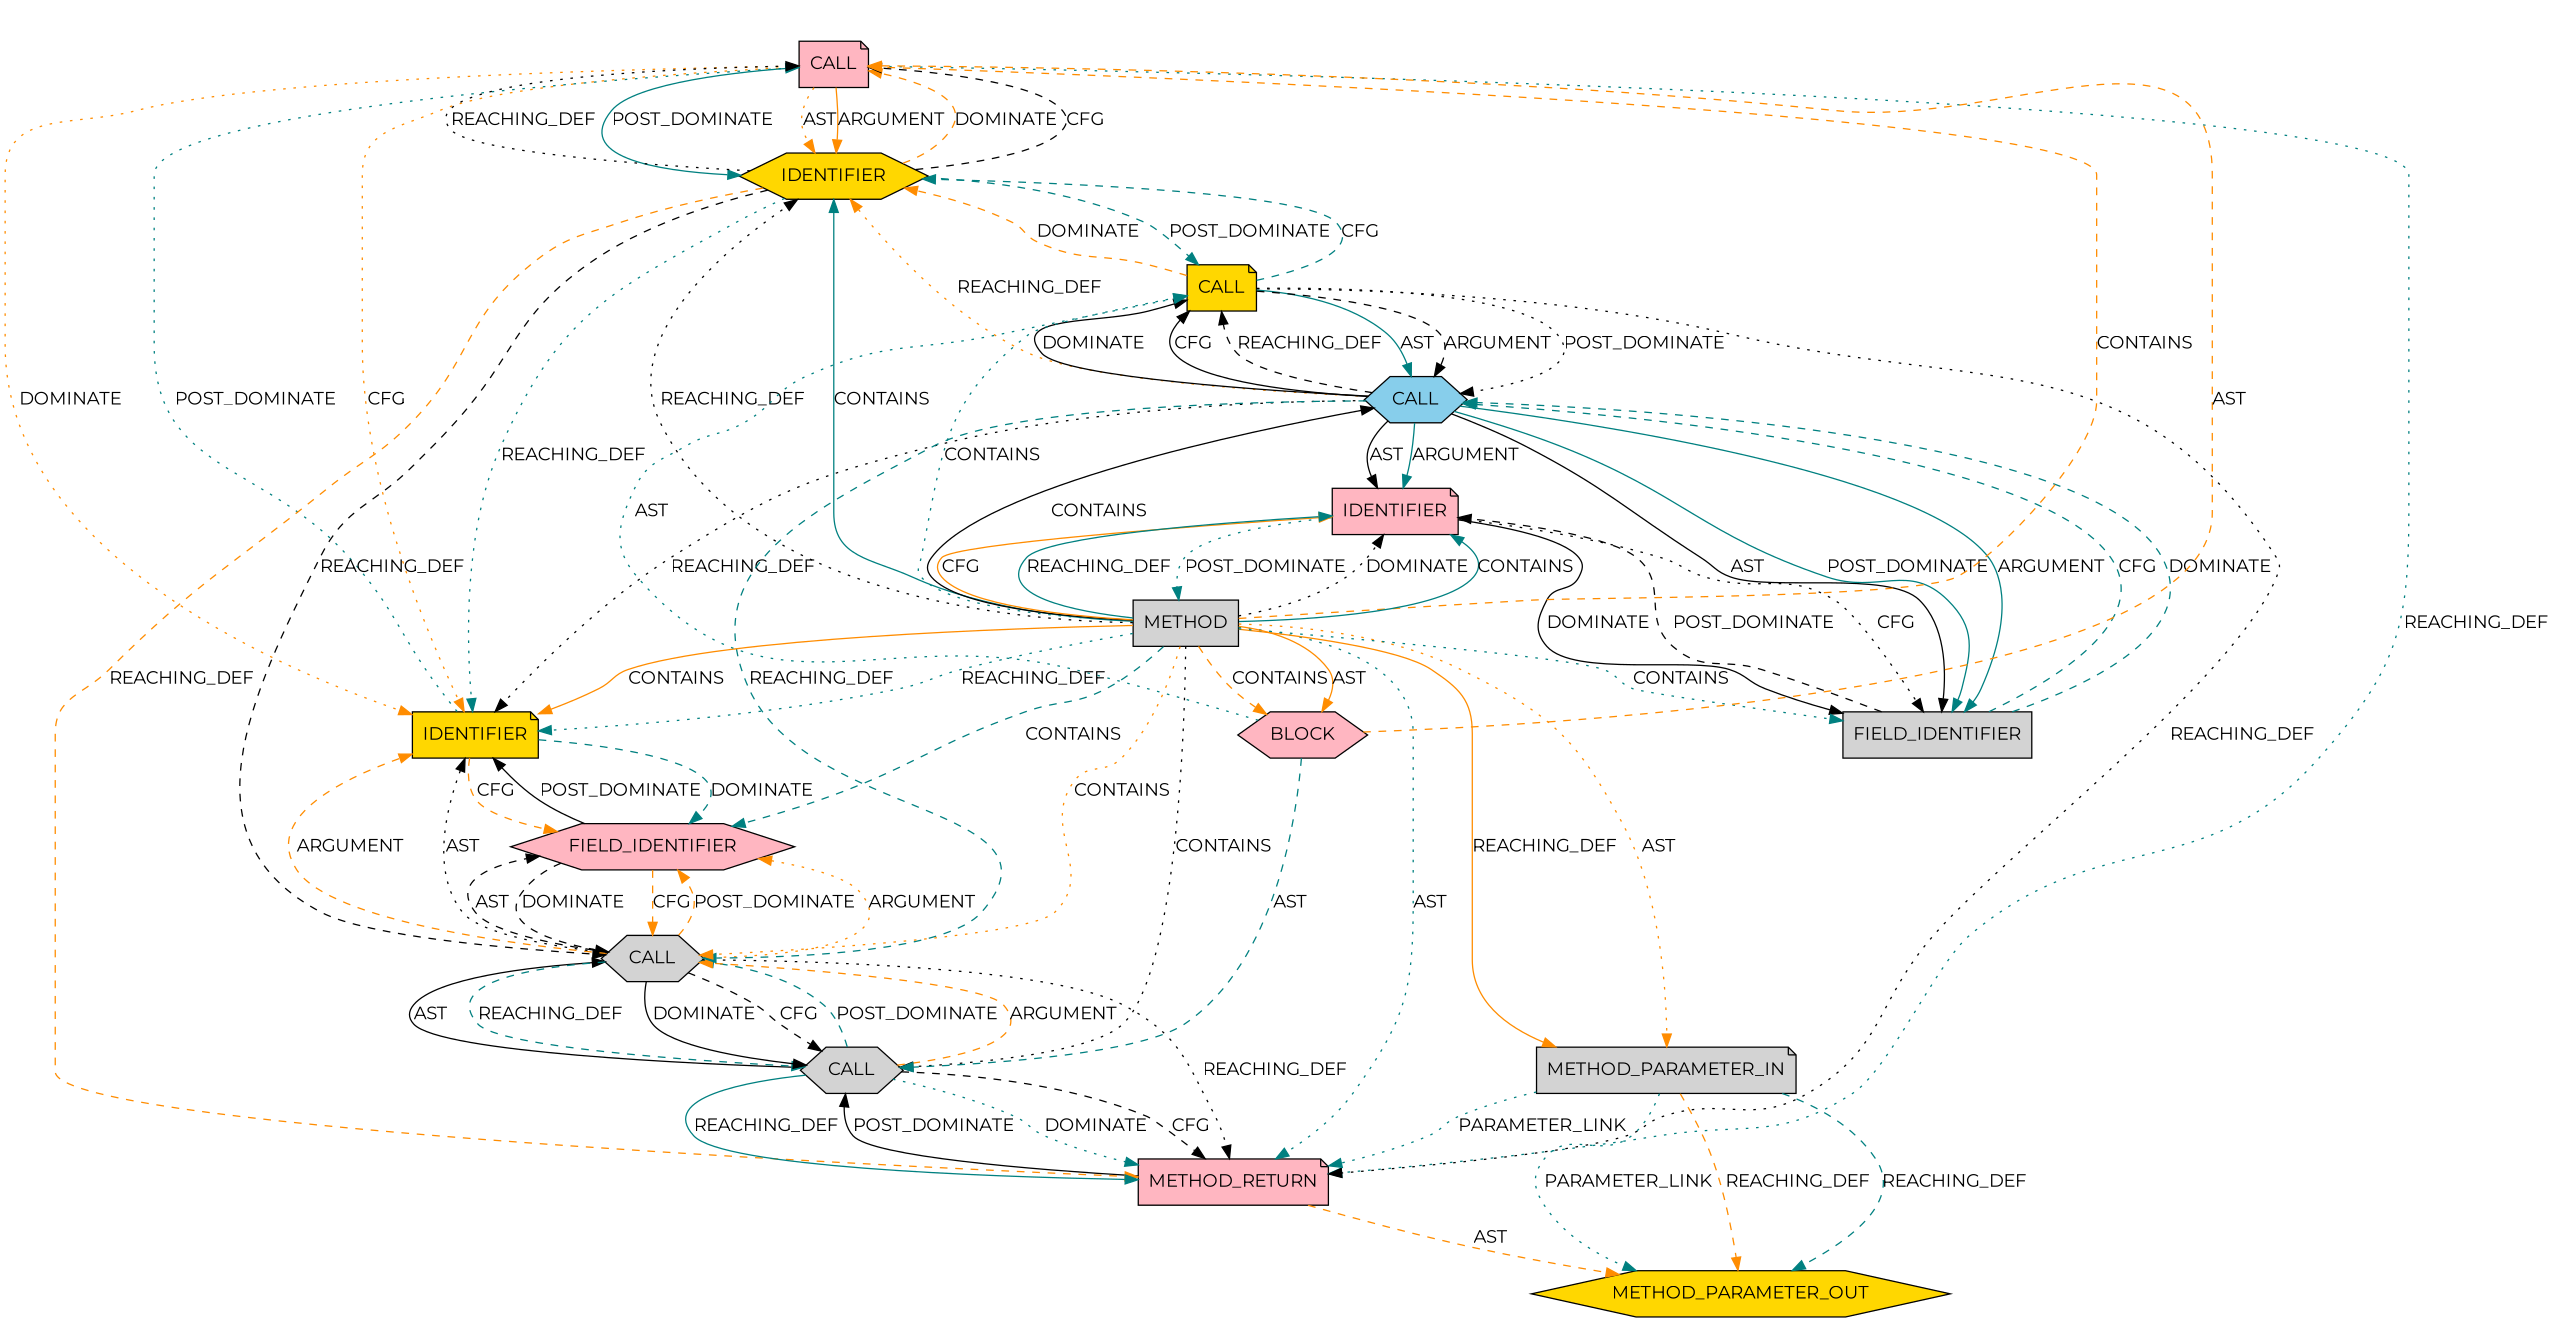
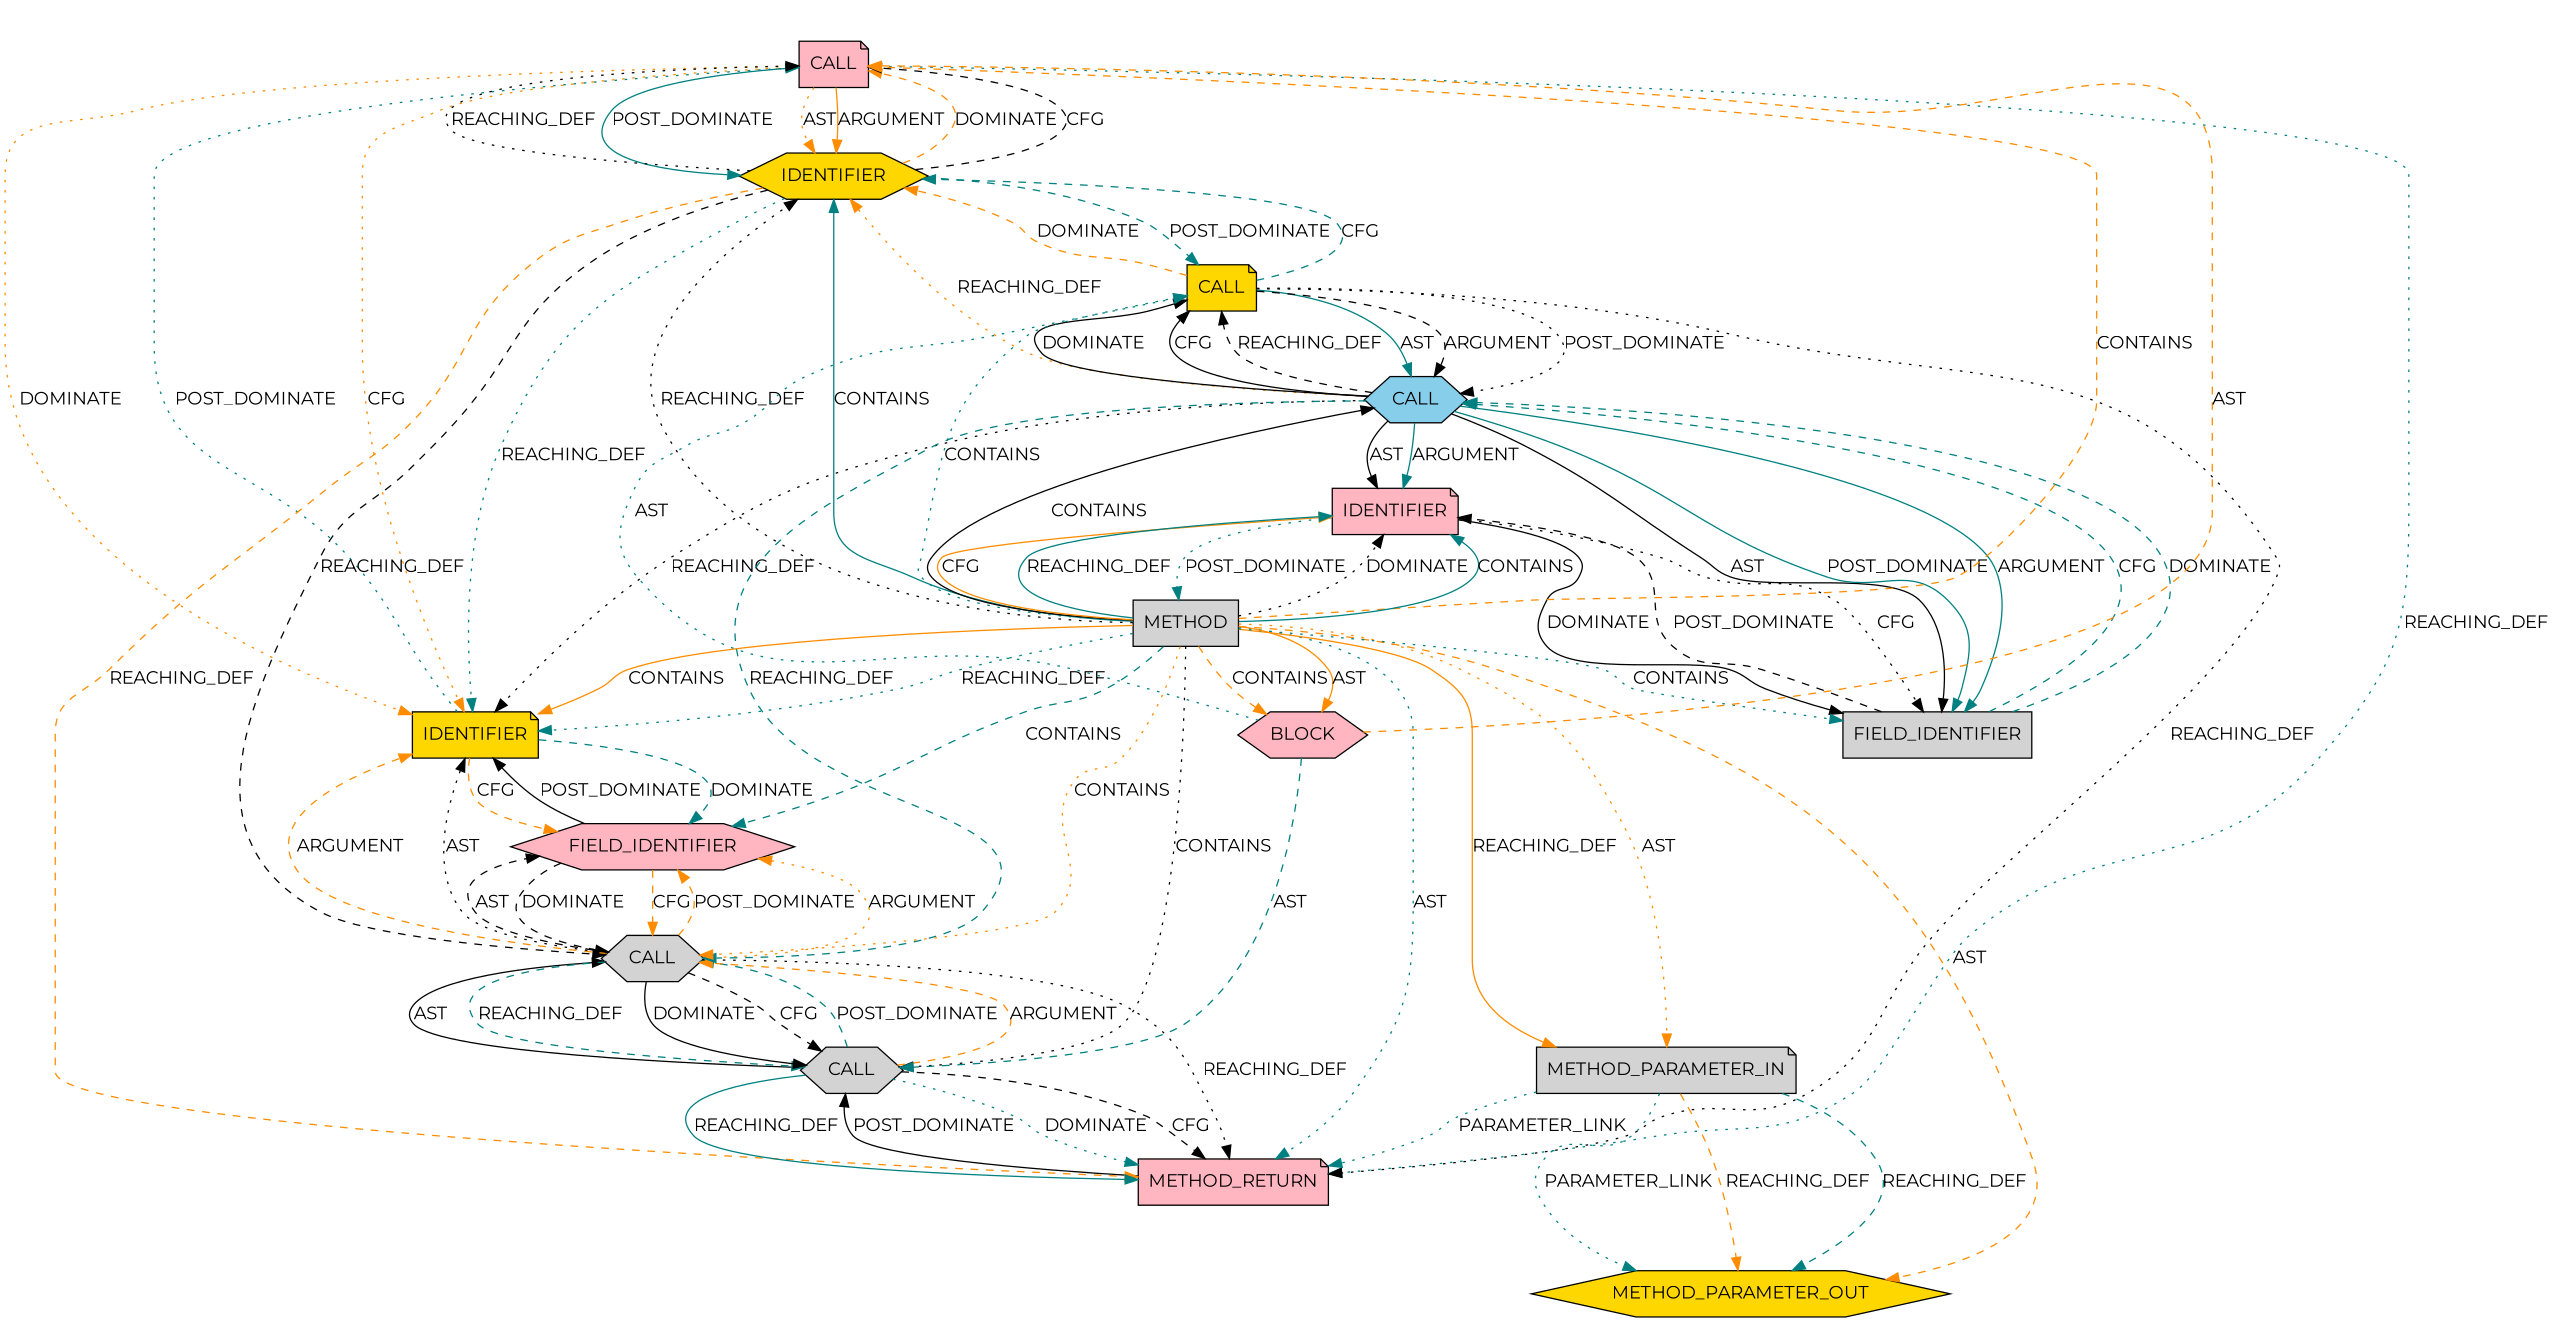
(1456, 1244) -> (1813, 819)
